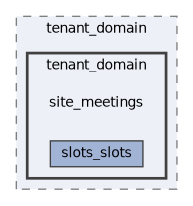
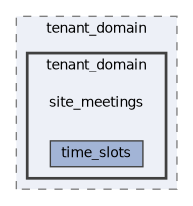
(97, 154) -> (97, 154)
